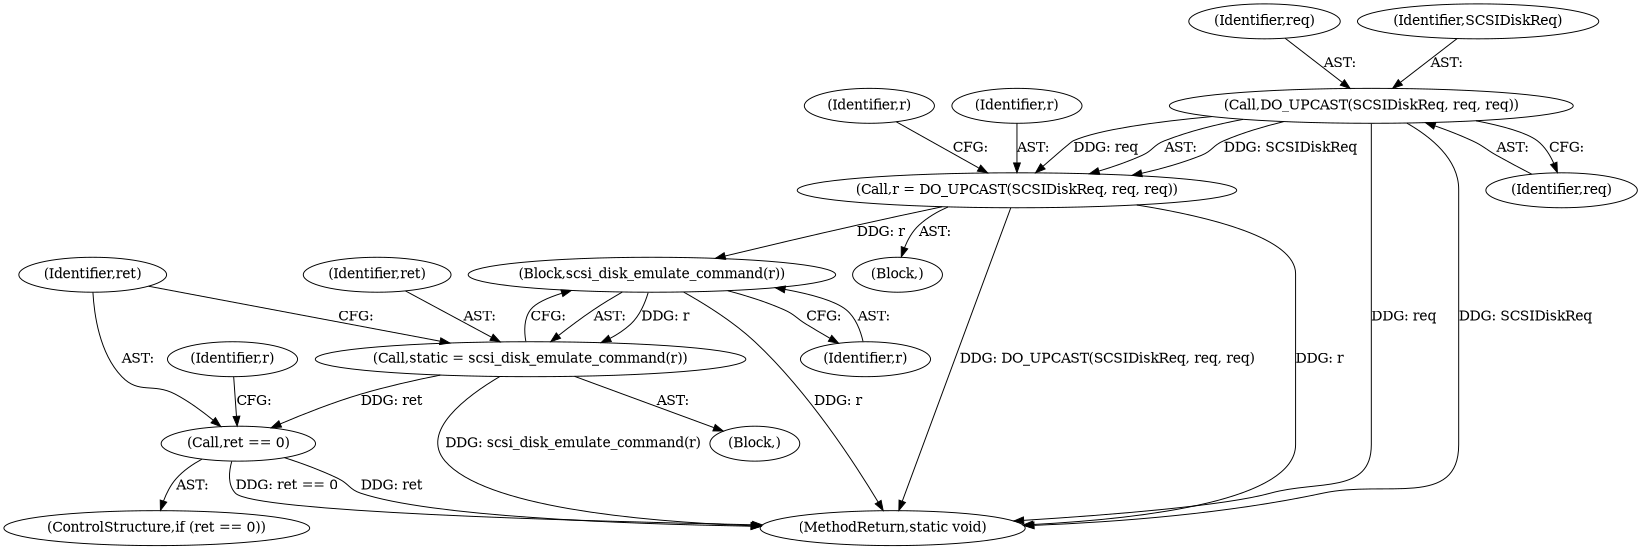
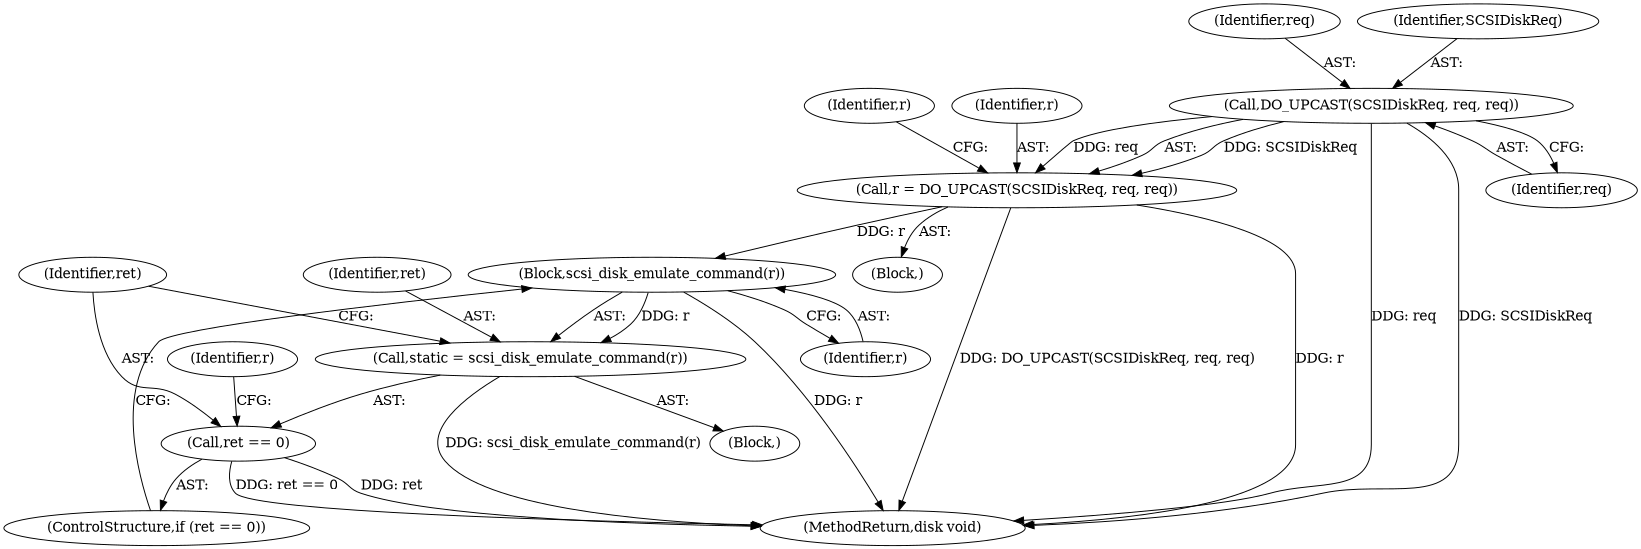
(532, 309) -> (252, 322)
(392, 401) -> (392, 401)
(893, 528) -> (893, 528)
